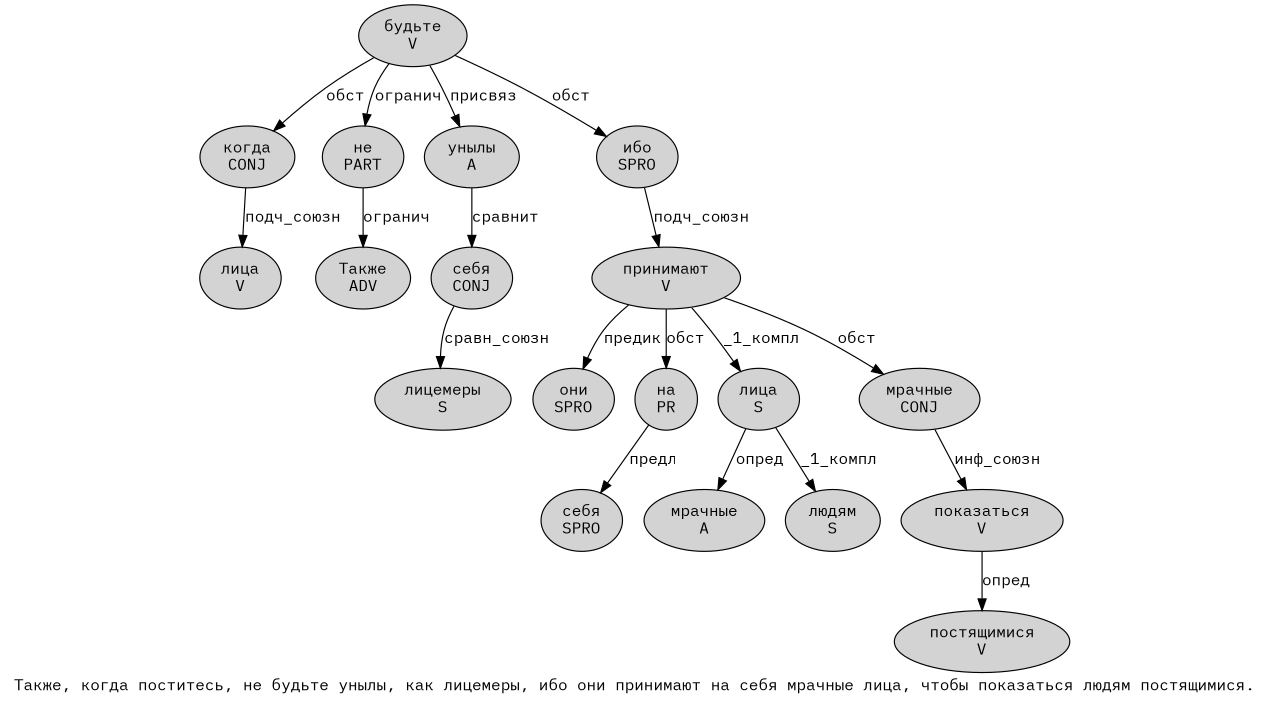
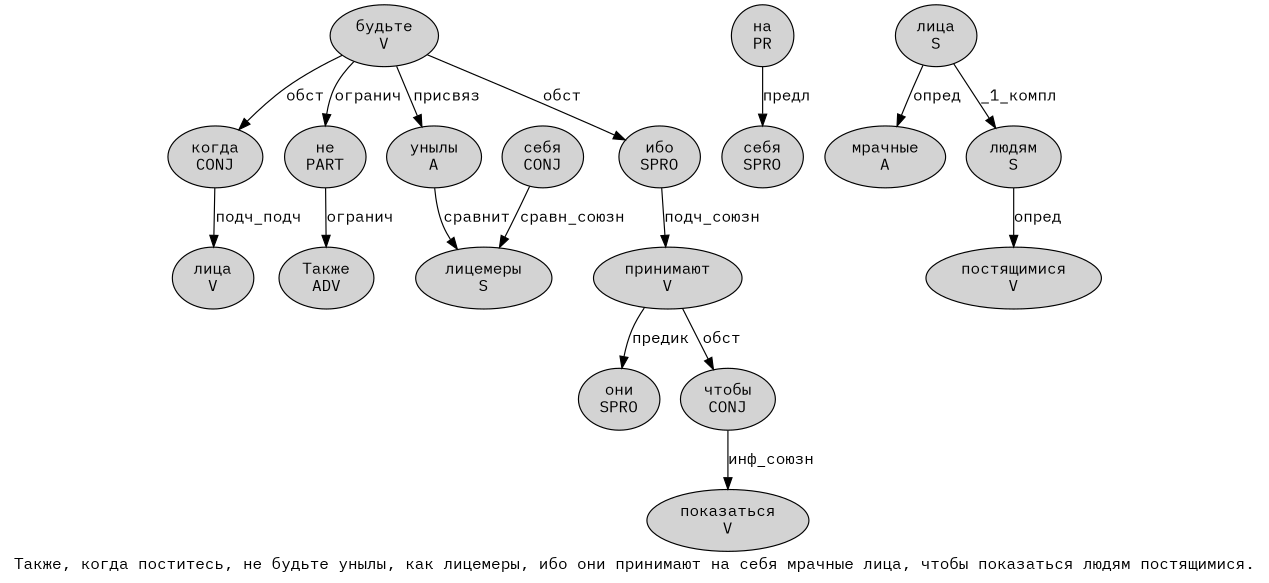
(472, 212) -> (439, 215)
(293, 217) -> (259, 217)
(666, 333) -> none
(713, 334) -> none
(920, 399) -> (728, 399)
(982, 575) -> (1014, 212)
